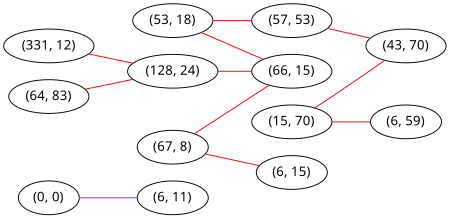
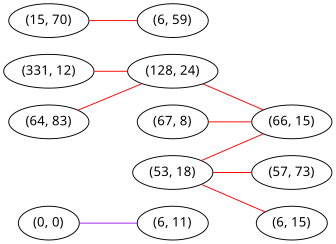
(292, 21) -> (292, 172)
(406, 46) -> none
(232, 160) -> (233, 198)
